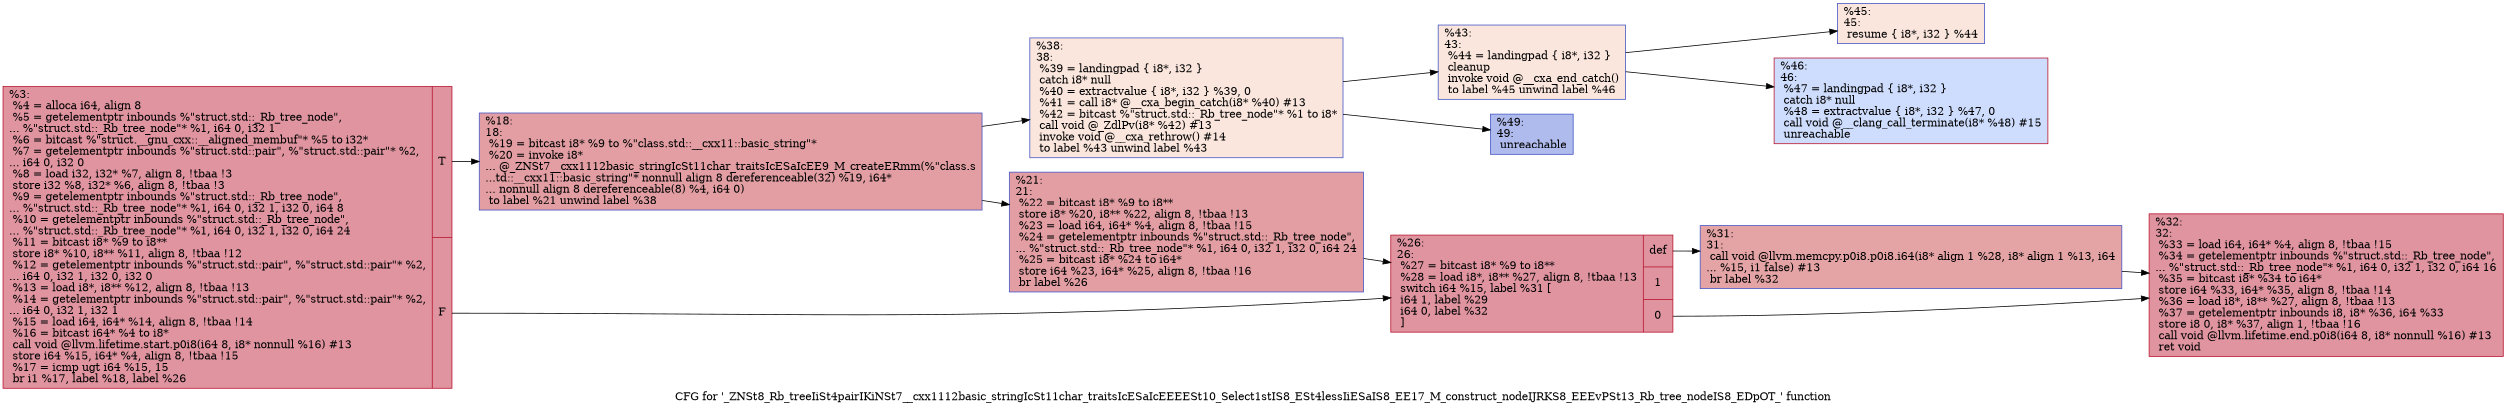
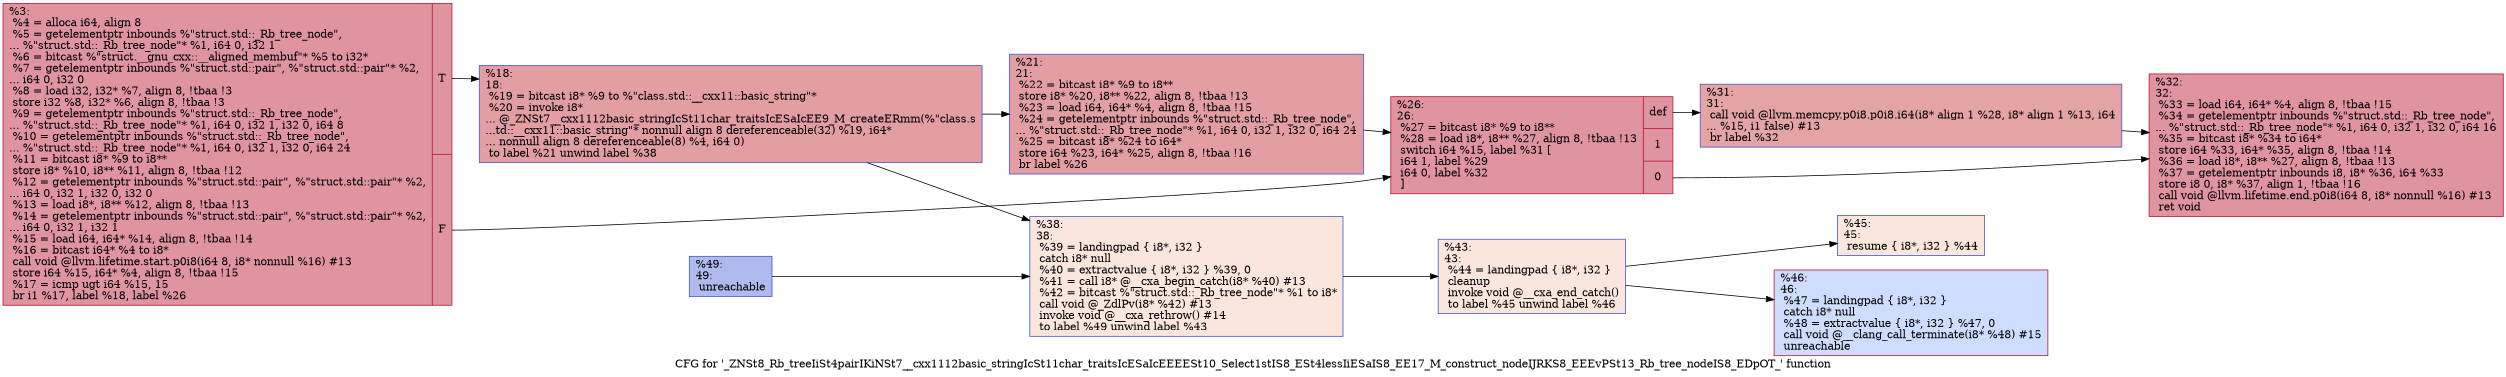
(1413, 122) -> (897, 276)
(1122, 149) -> (1122, 327)
